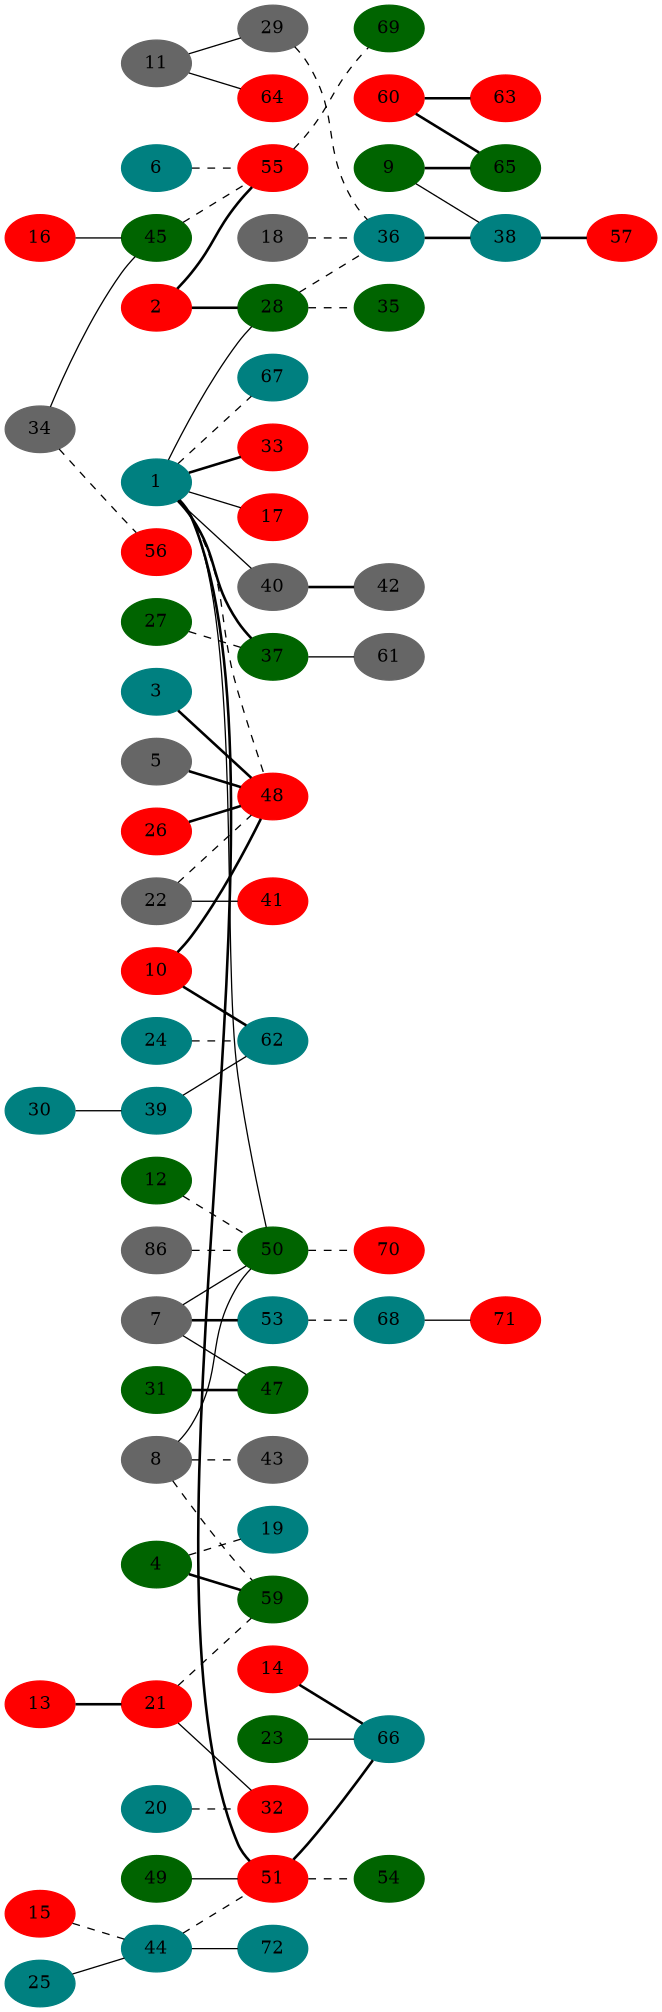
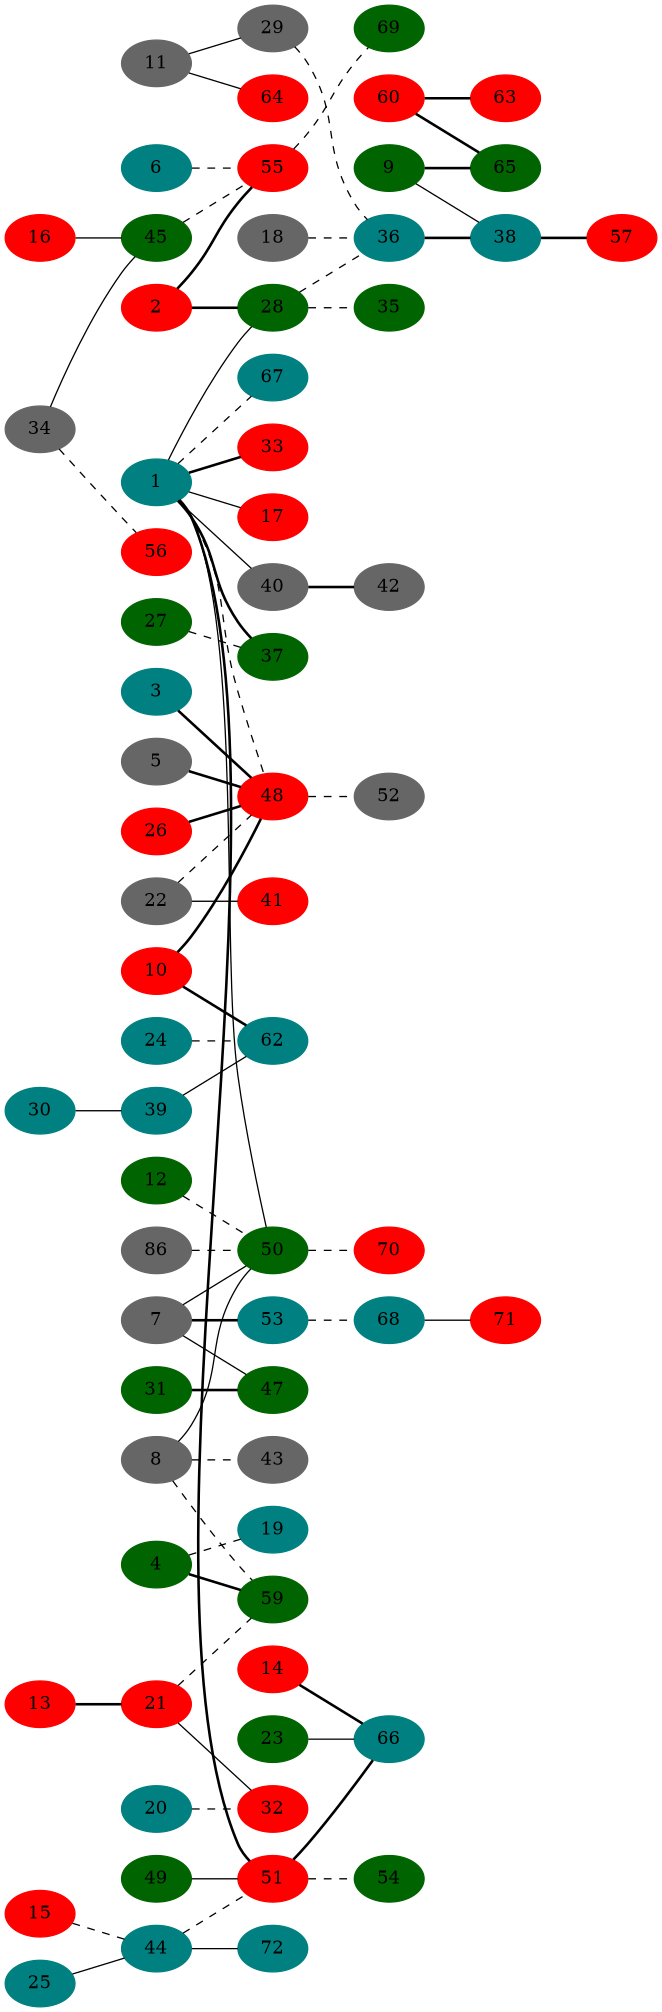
(389, 657) -> none
none -> (389, 797)
